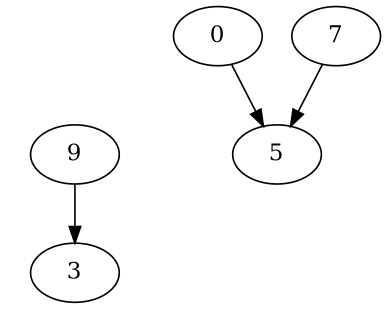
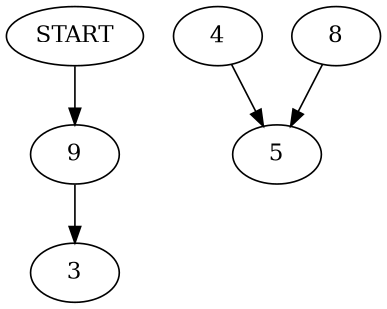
none -> (75, 36)
(218, 36) -> (218, 36)
(336, 36) -> (336, 36)
